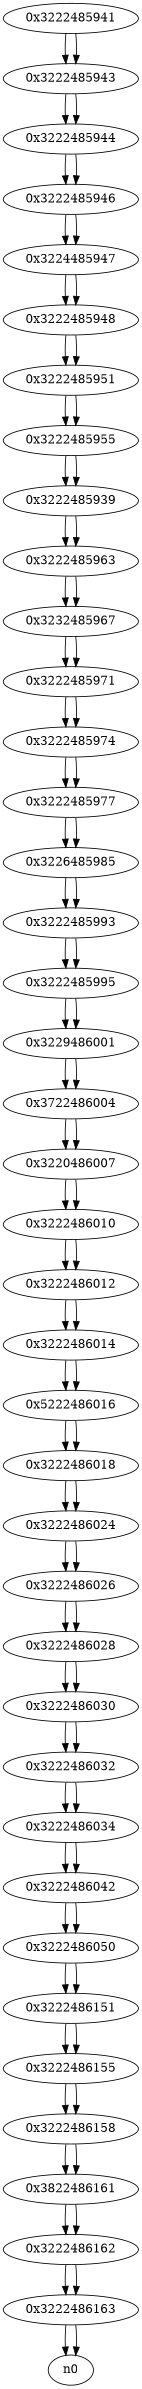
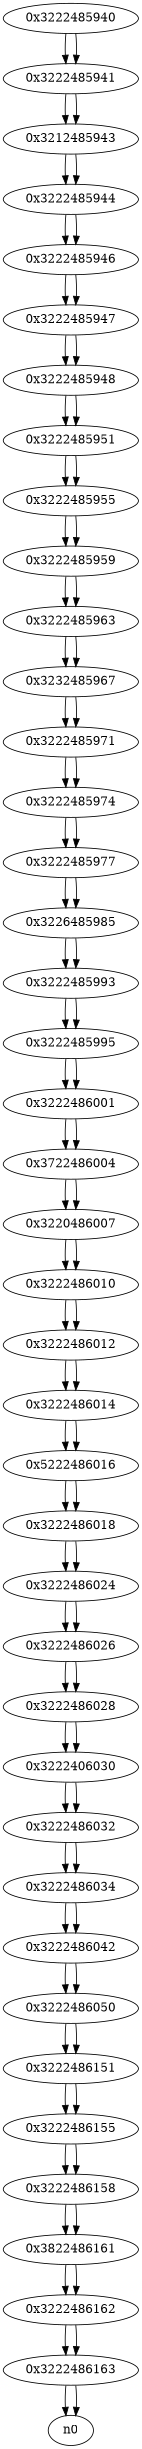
none -> (71, 18)
(71, 79) -> (71, 139)
(71, 260) -> (71, 320)
(71, 501) -> (71, 561)
(71, 1044) -> (71, 1104)
(71, 1707) -> (71, 1767)
